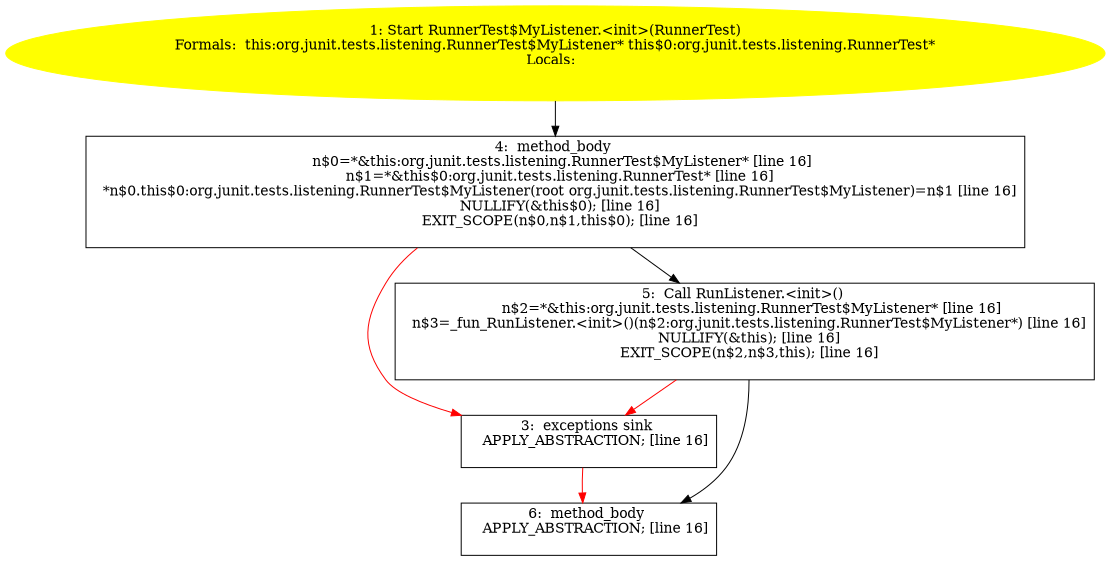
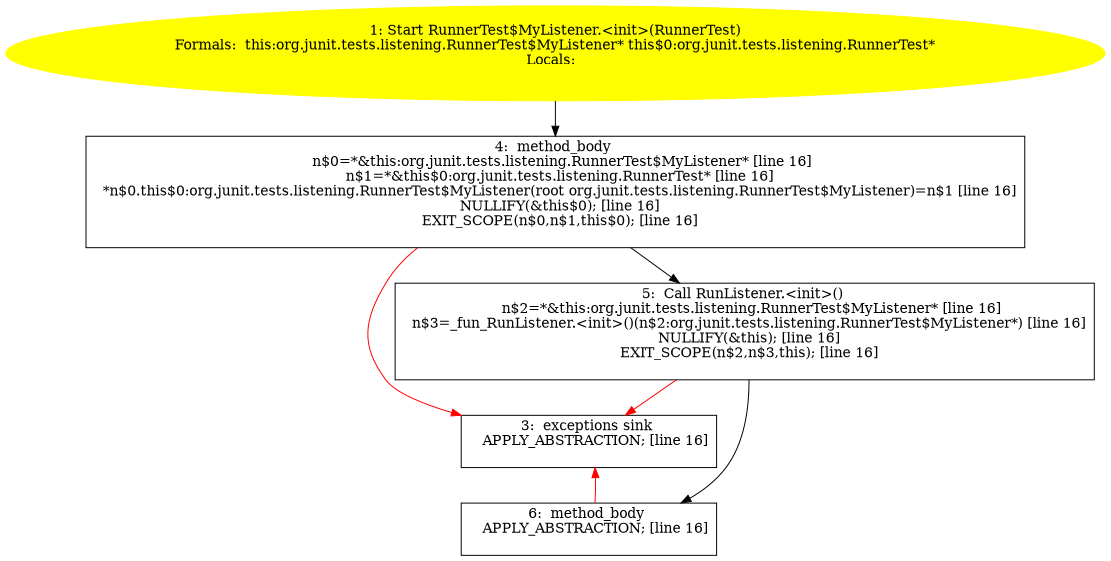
(582, 480) -> (596, 490)
